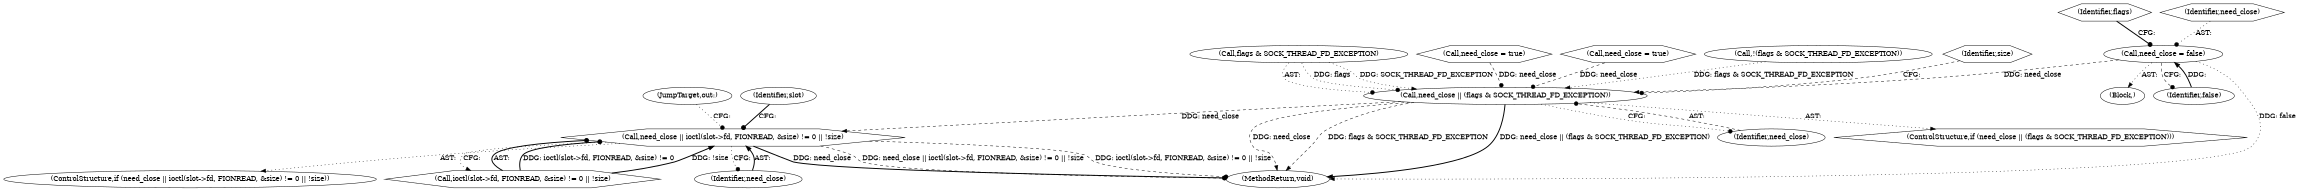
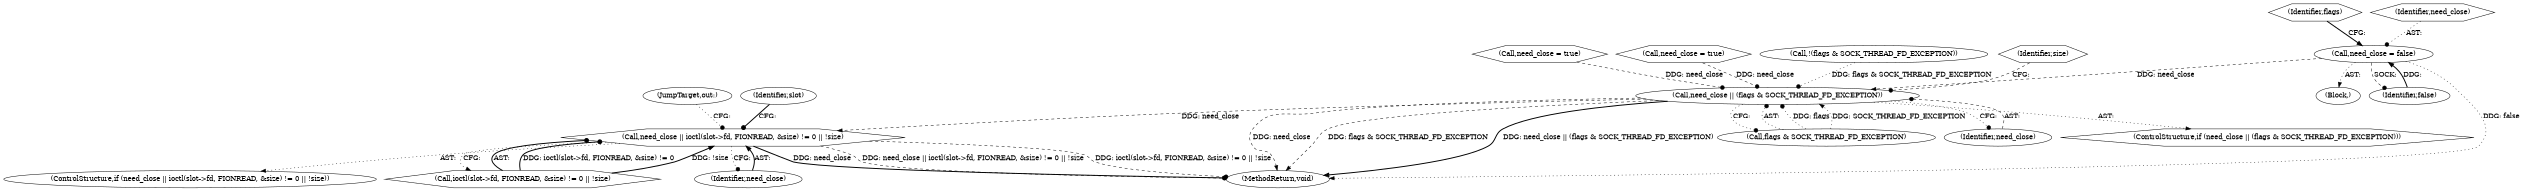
(2133, 32) -> (2343, 32)
(1668, 75) -> (1828, 74)
(2174, 75) -> (2387, 75)
none -> (1733, 120)
